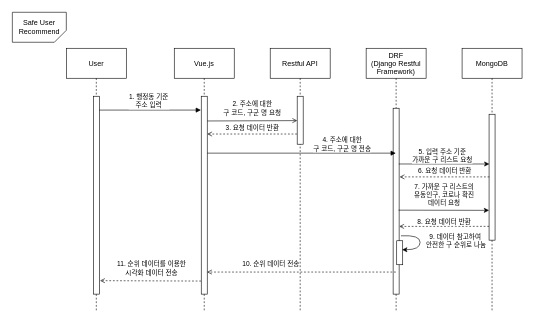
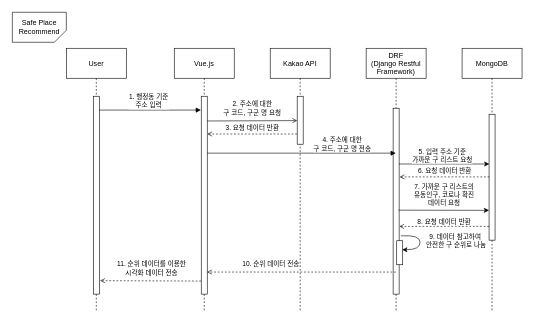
(39, 27) -> (39, 27)
(300, 64) -> (300, 64)
